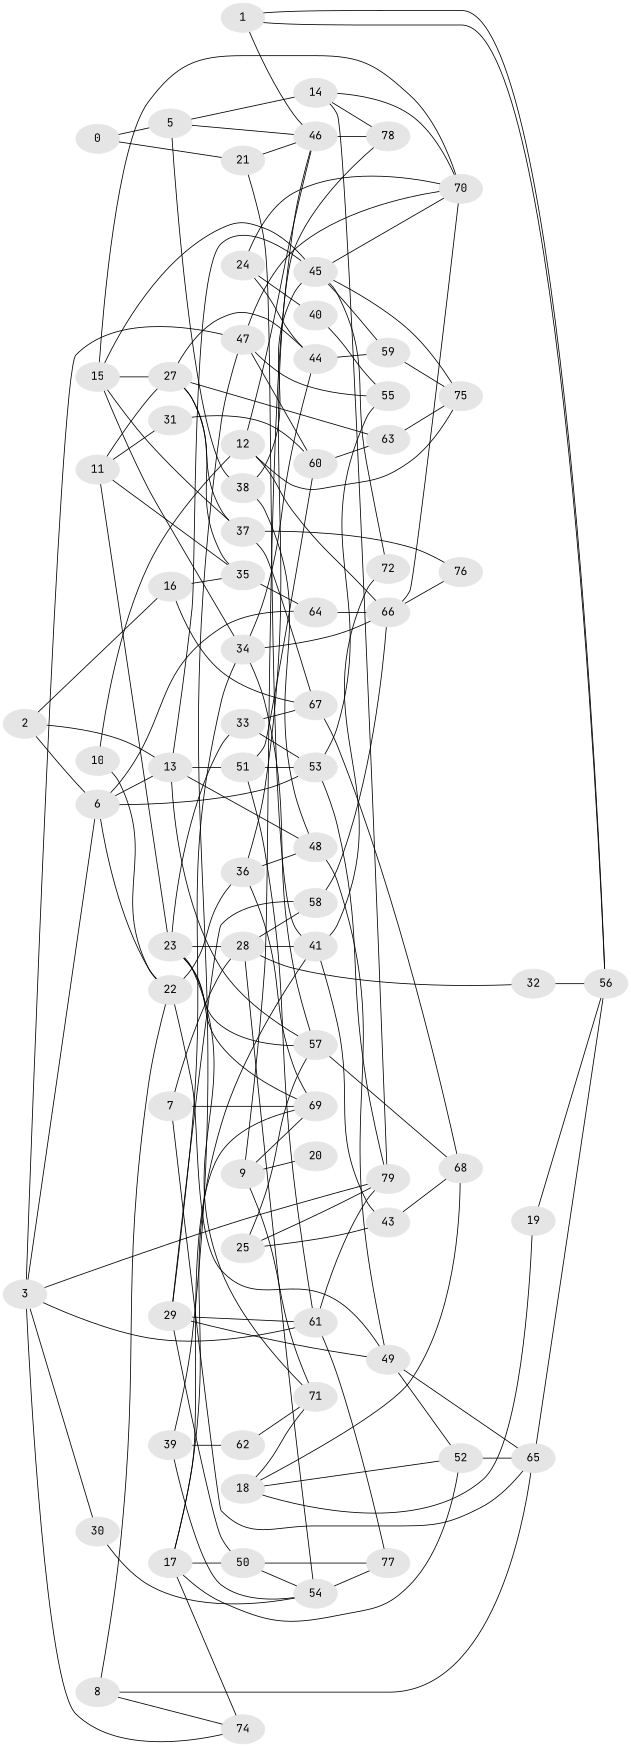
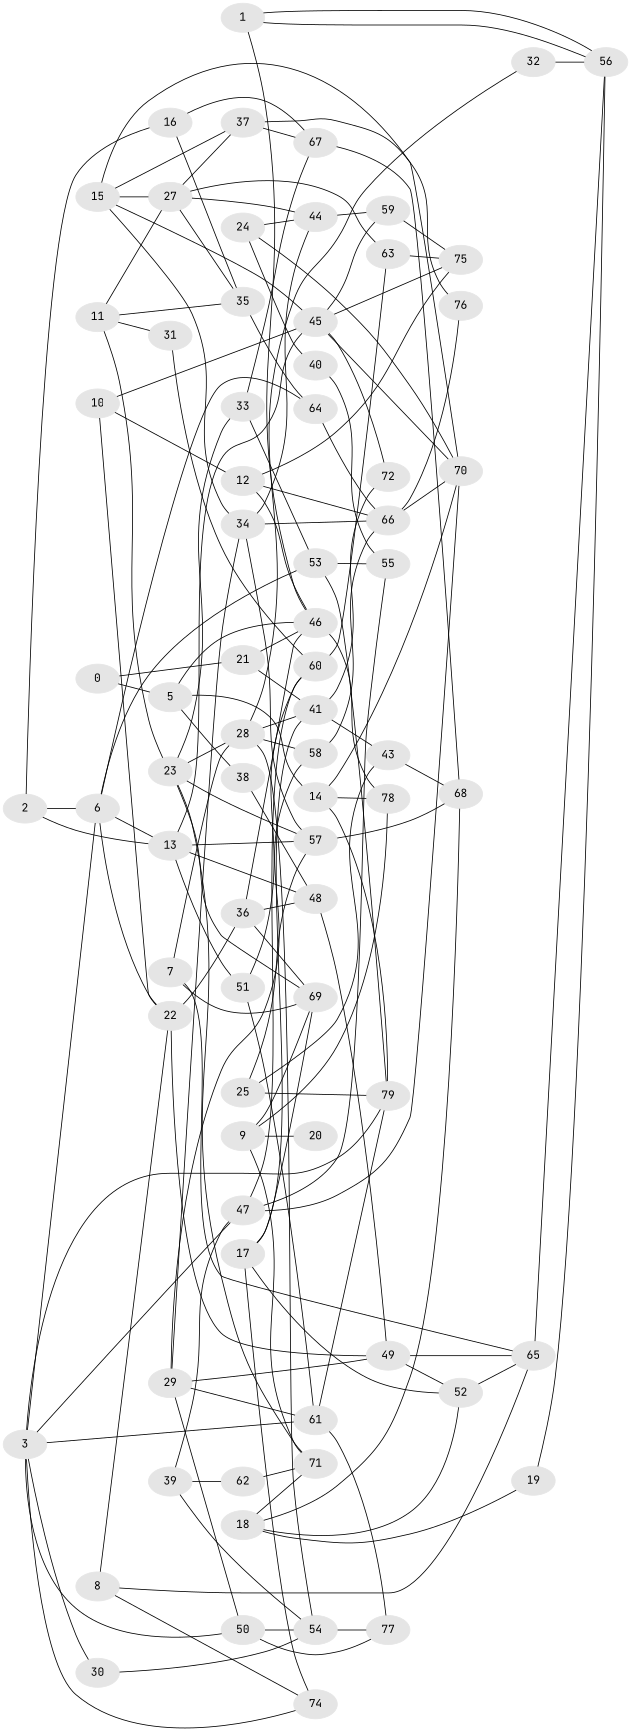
(279, 380) -> (211, 361)
(282, 767) -> none
(212, 1563) -> (72, 1605)
